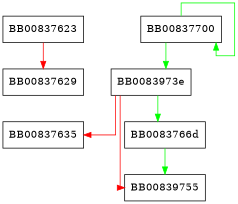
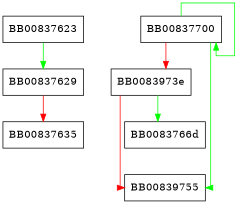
(43, 52) -> (43, 52)
(166, 52) -> (166, 52)
(116, 128) -> (43, 105)
(165, 158) -> (211, 115)
